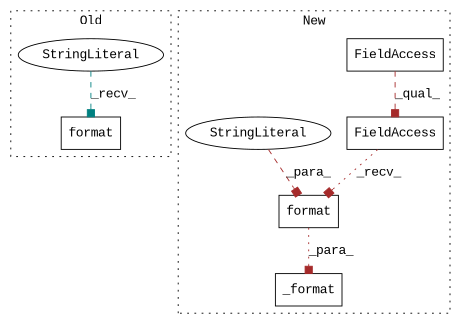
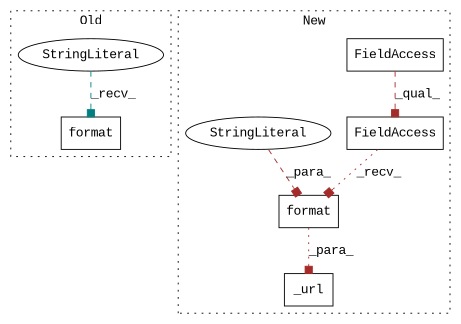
(309, 290) -> (309, 290)
